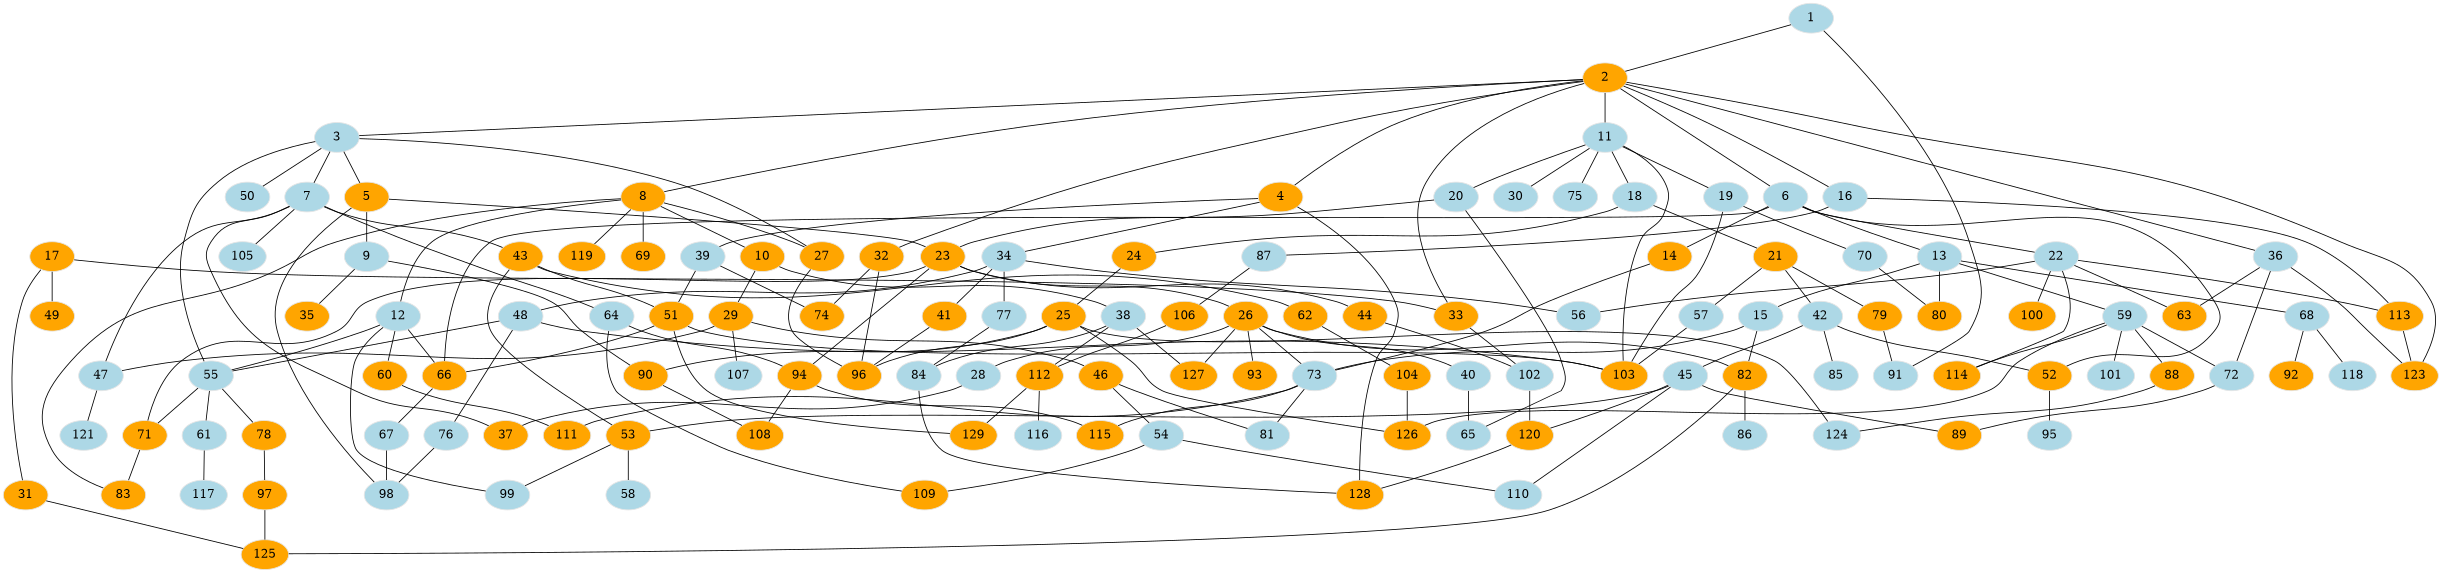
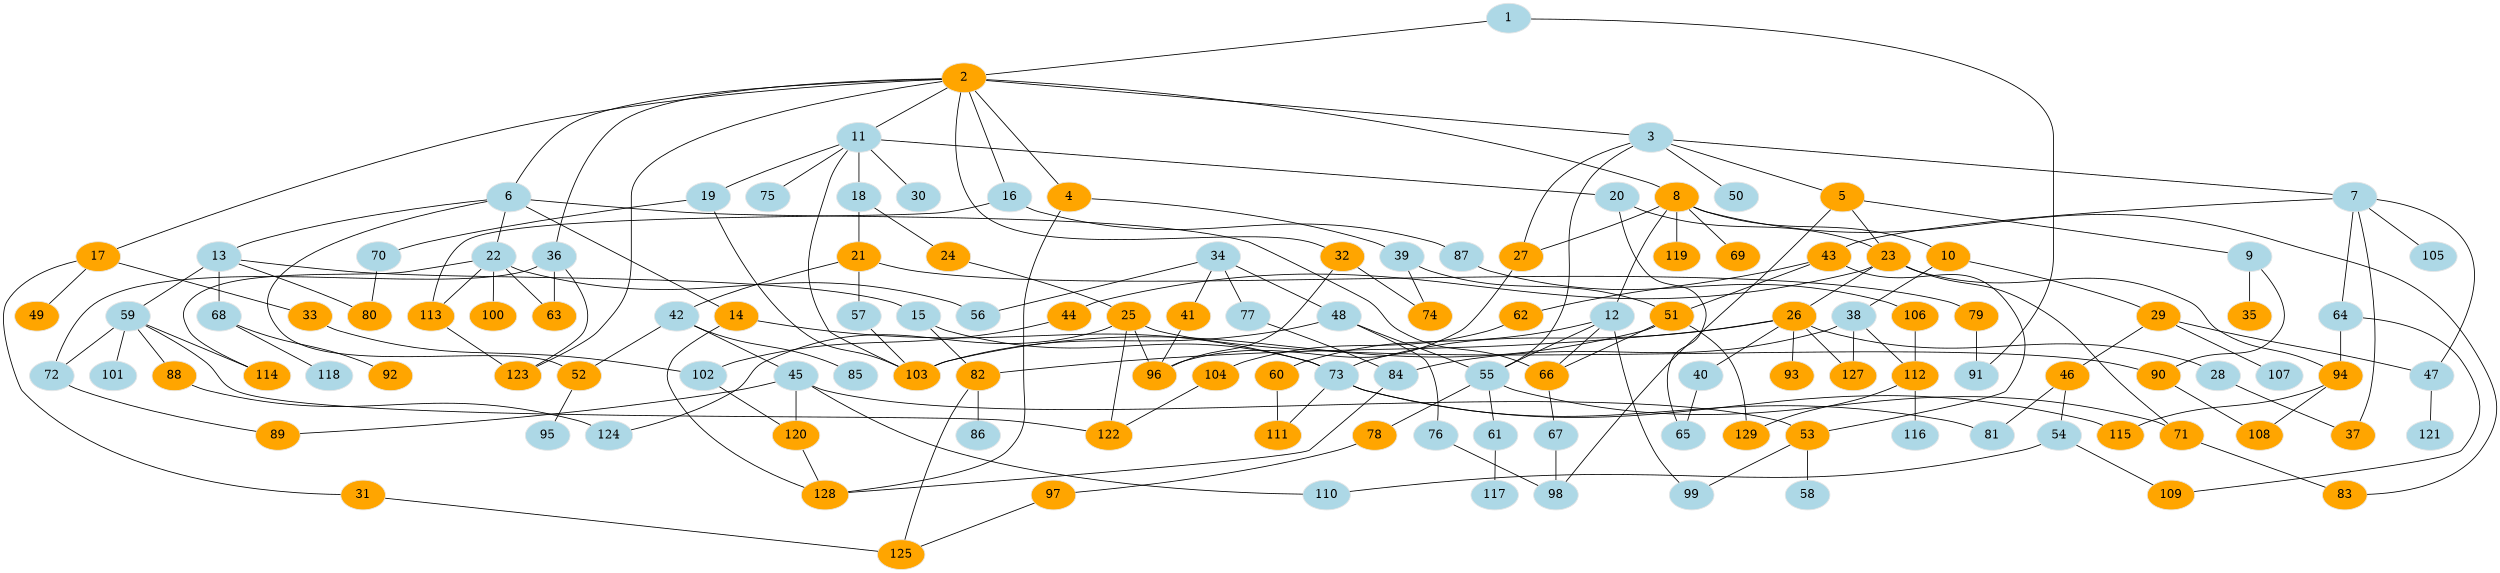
(1445, 157) -> (522, 126)
(1142, 227) -> none
none -> (695, 421)
(1407, 435) -> (1109, 435)
